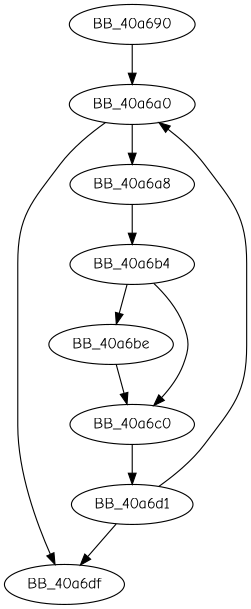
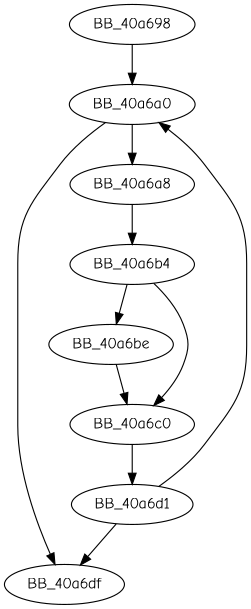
(132, 24) -> (132, 24)
